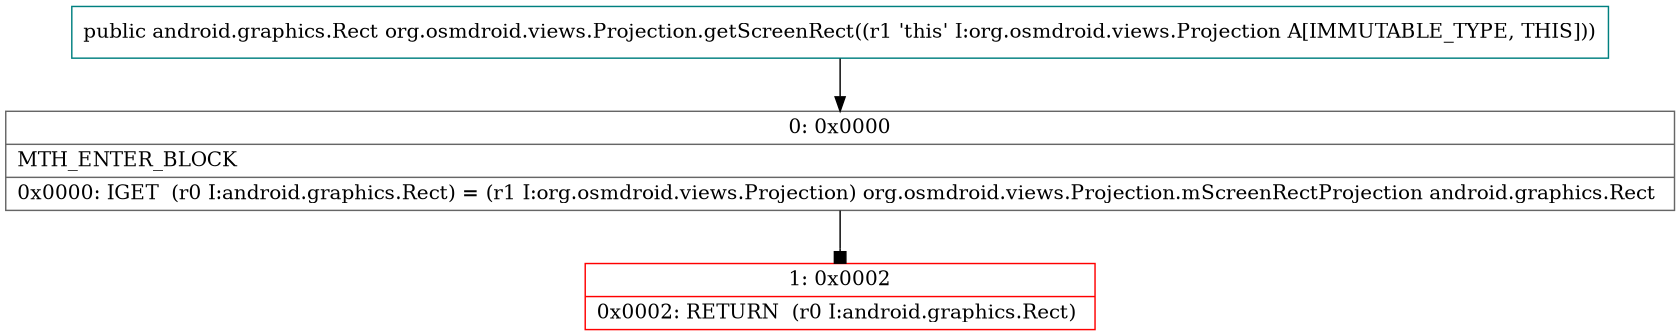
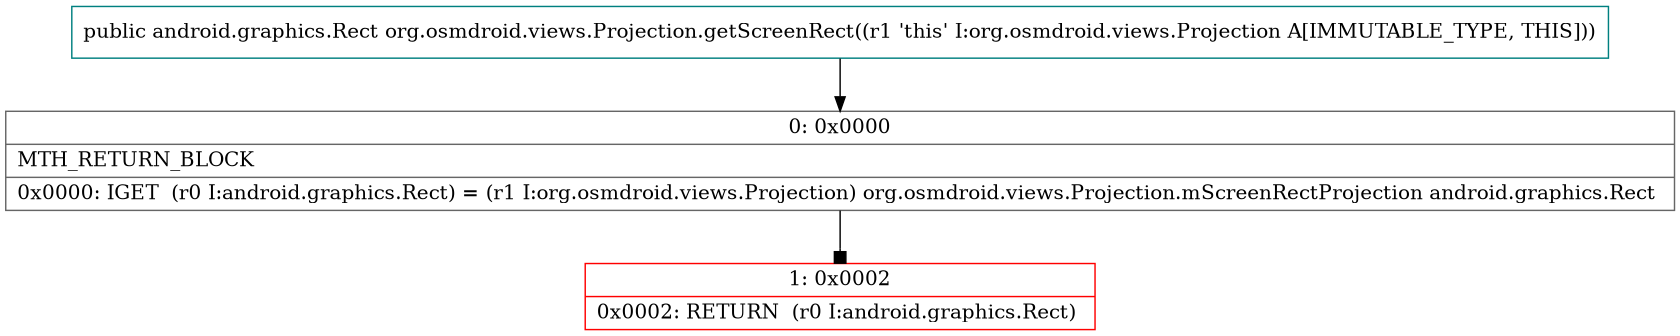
(128, 160) -> (136, 160)
